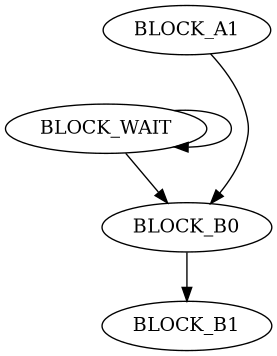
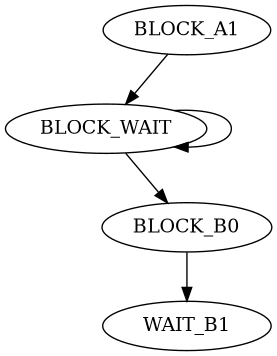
(248, 122) -> (151, 74)
(187, 326) -> (187, 326)
